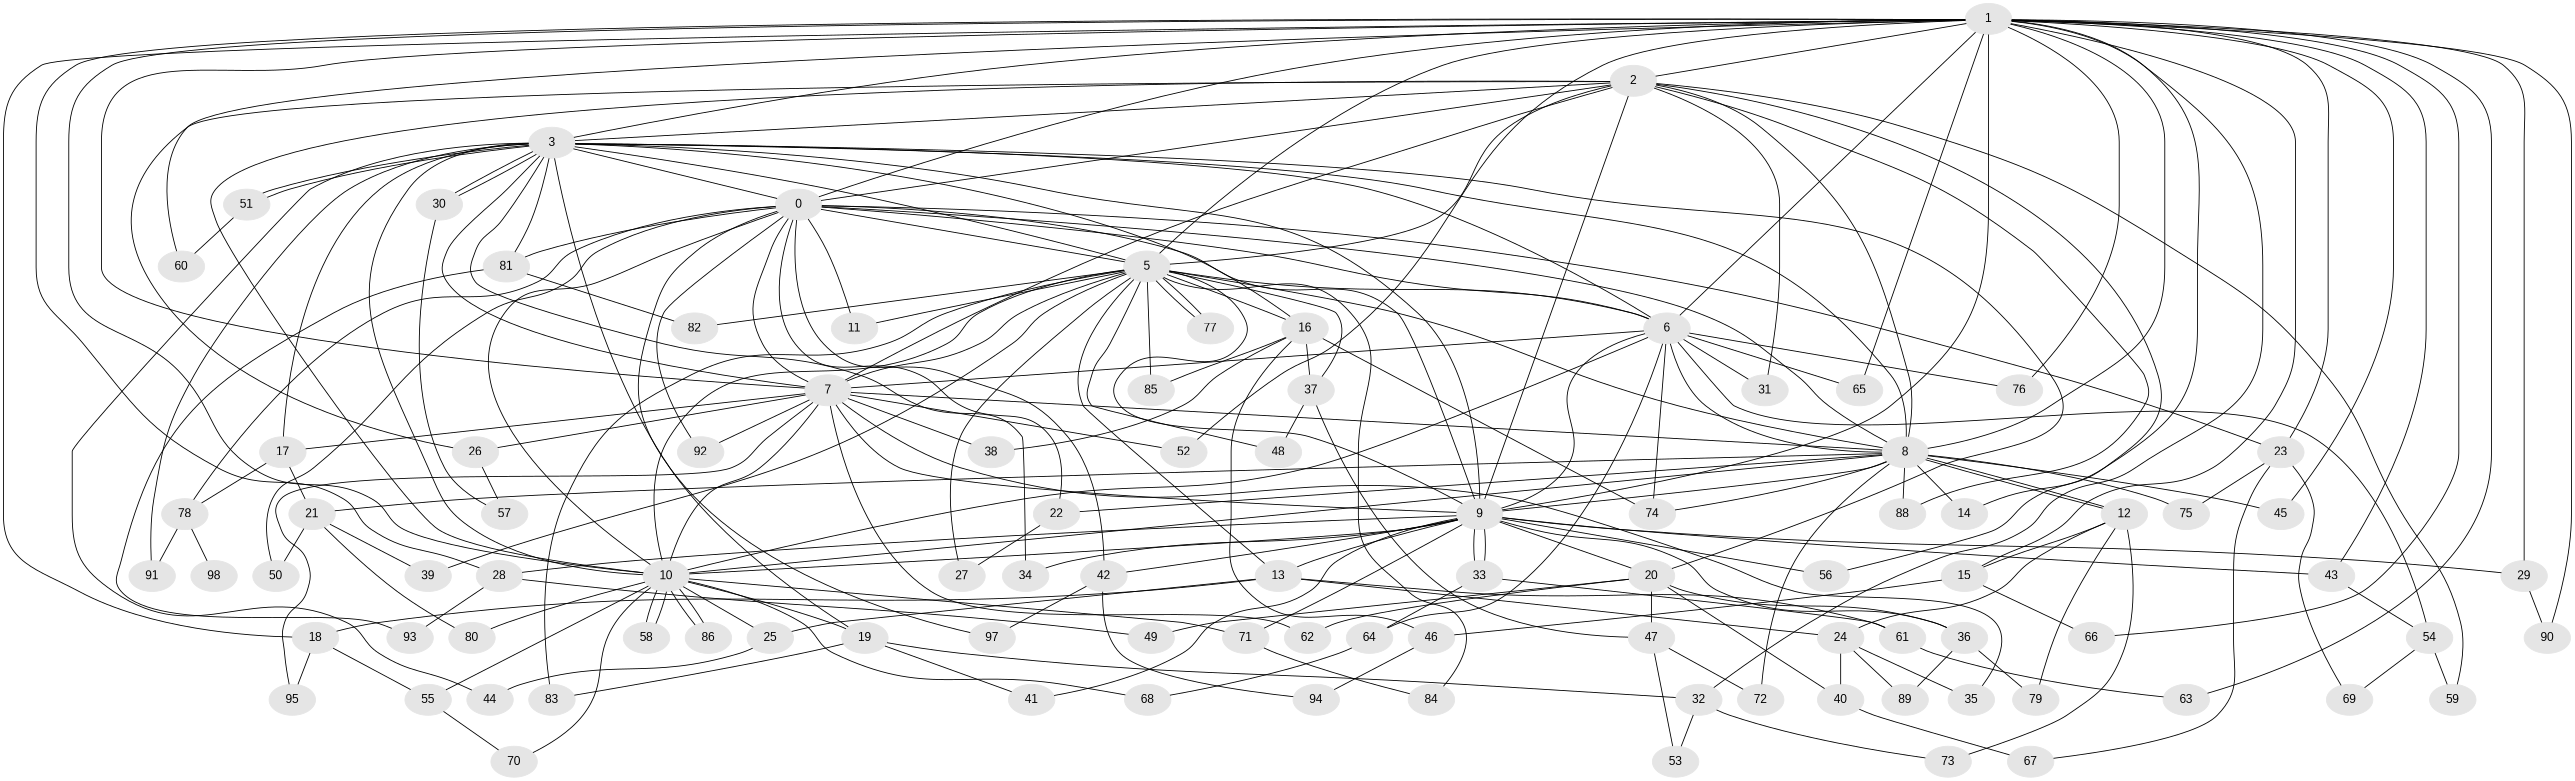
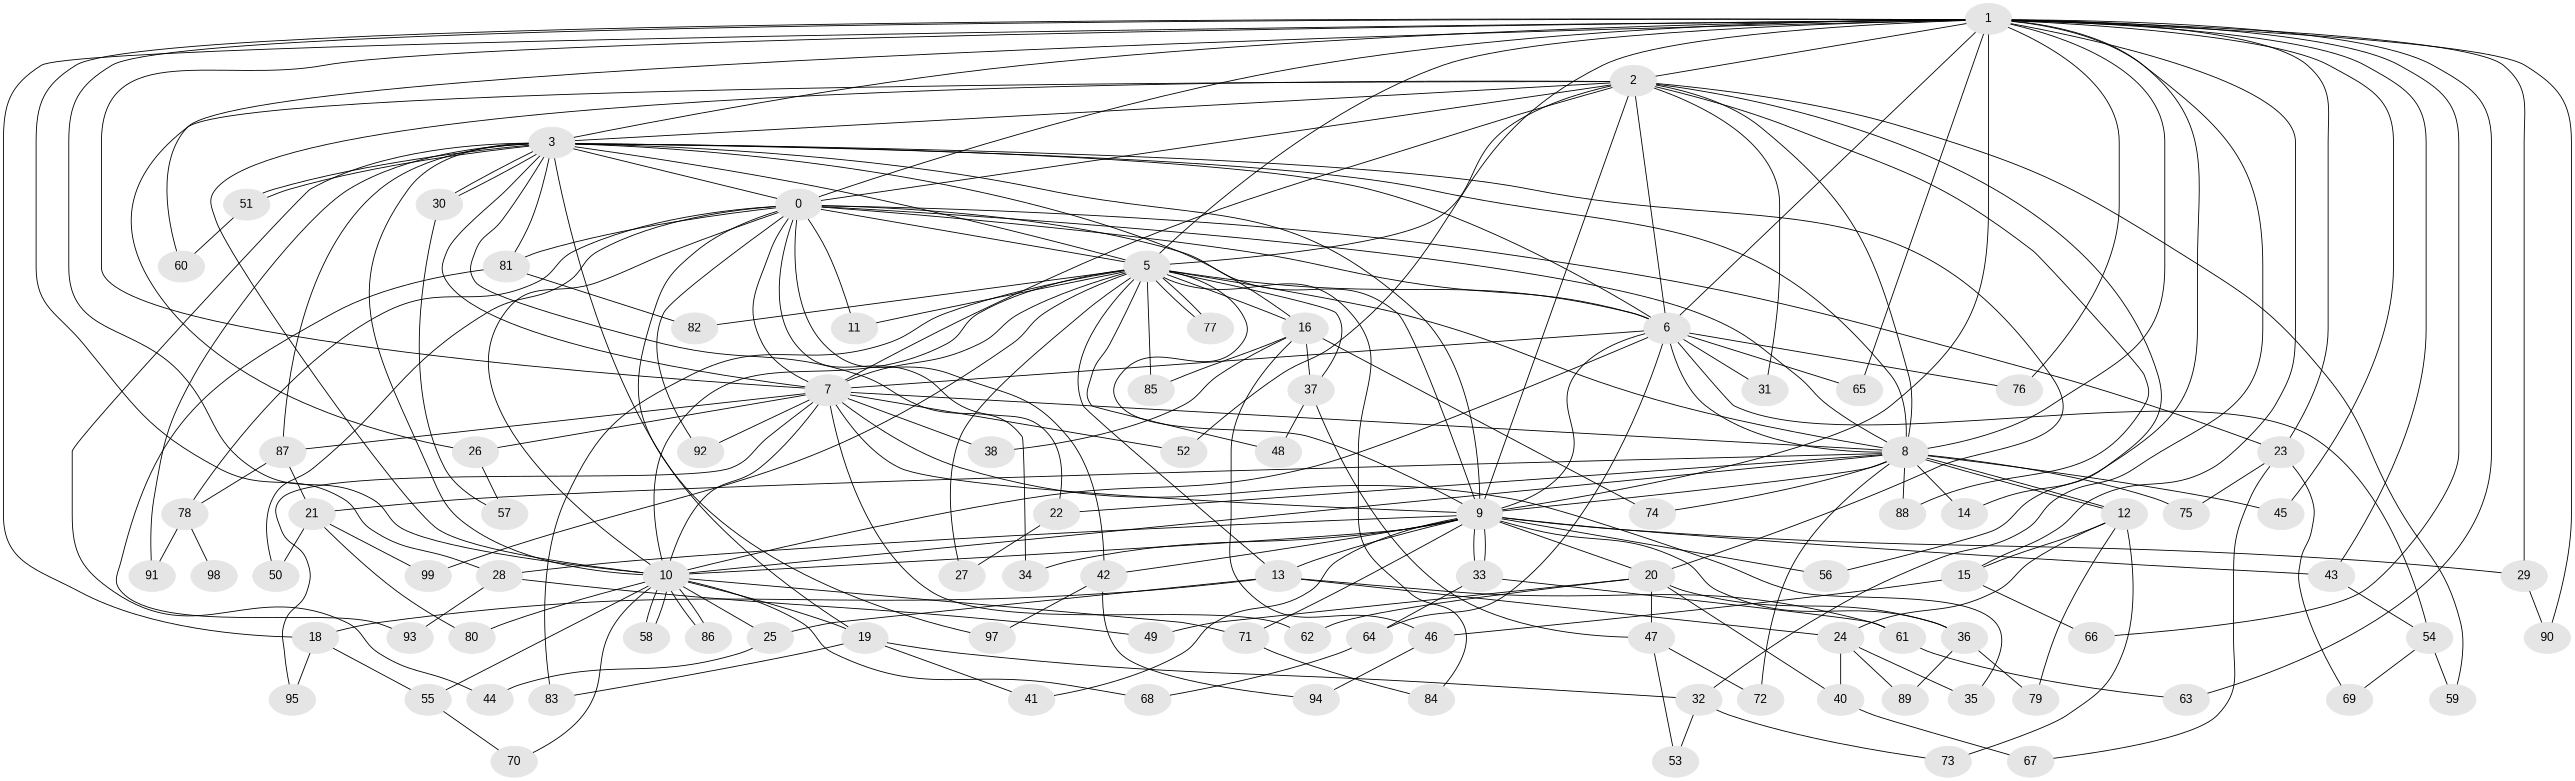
(1660, 421) -> (1650, 199)
(283, 452) -> (283, 452)
(428, 576) -> (428, 576)
